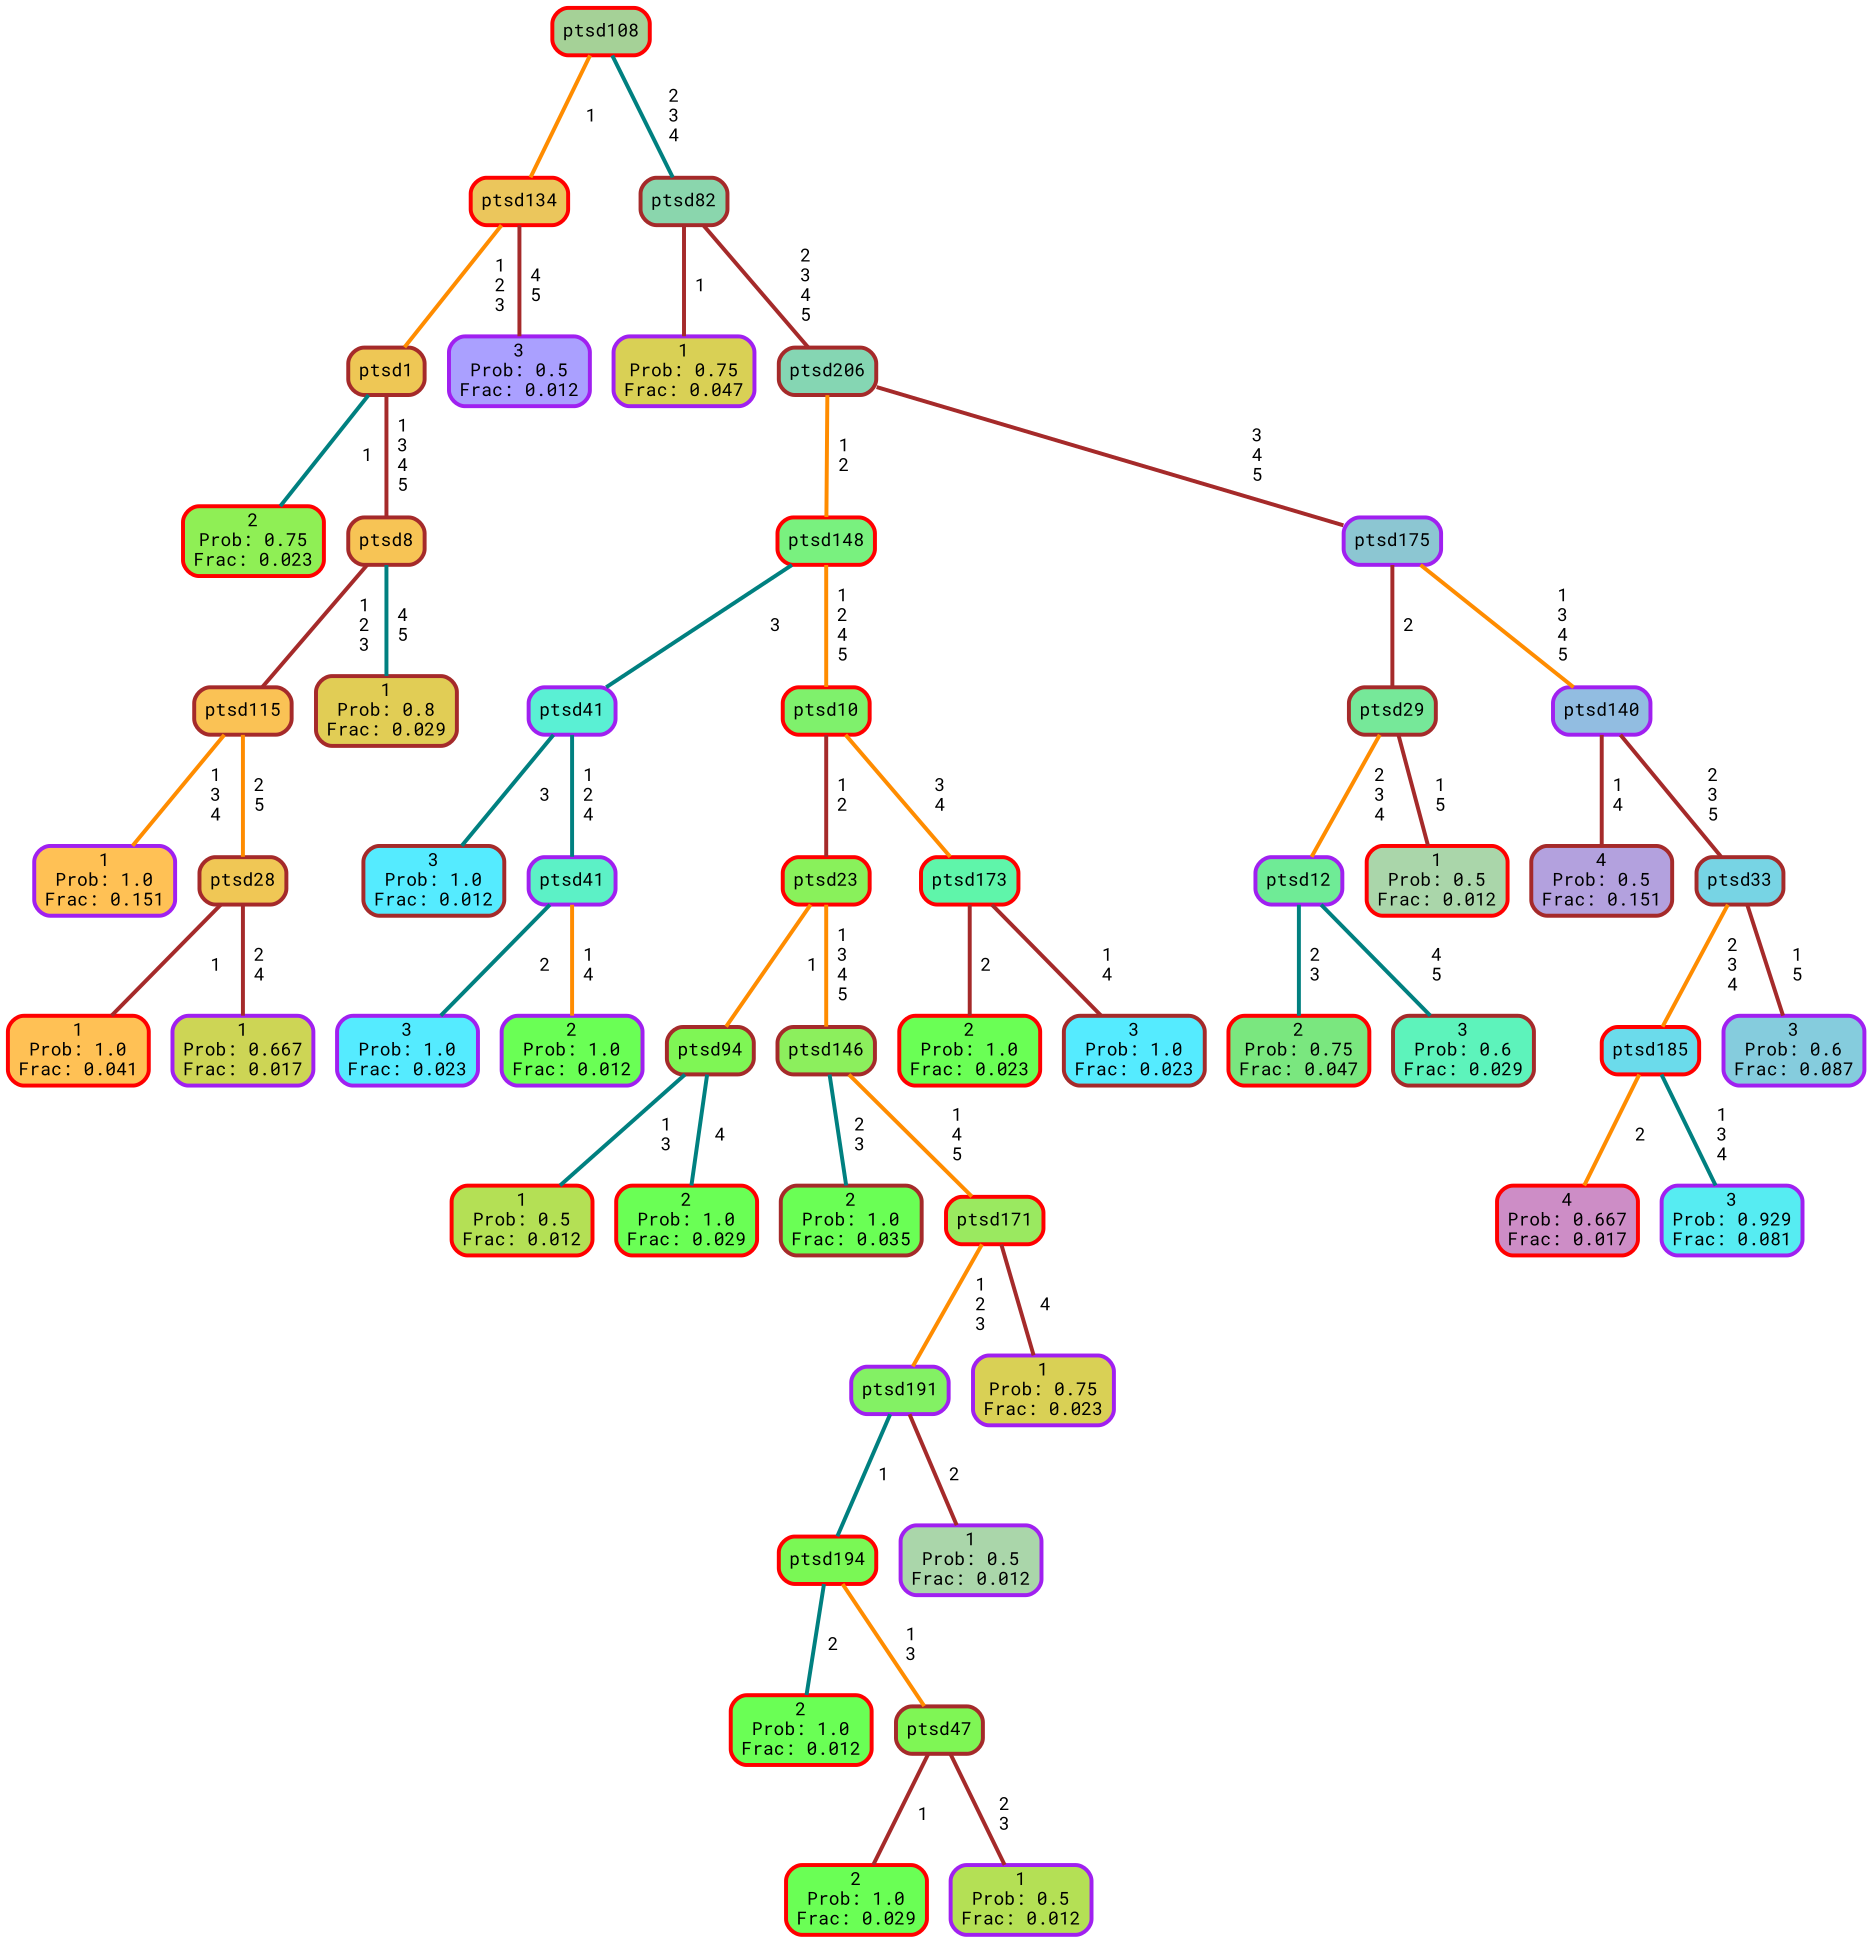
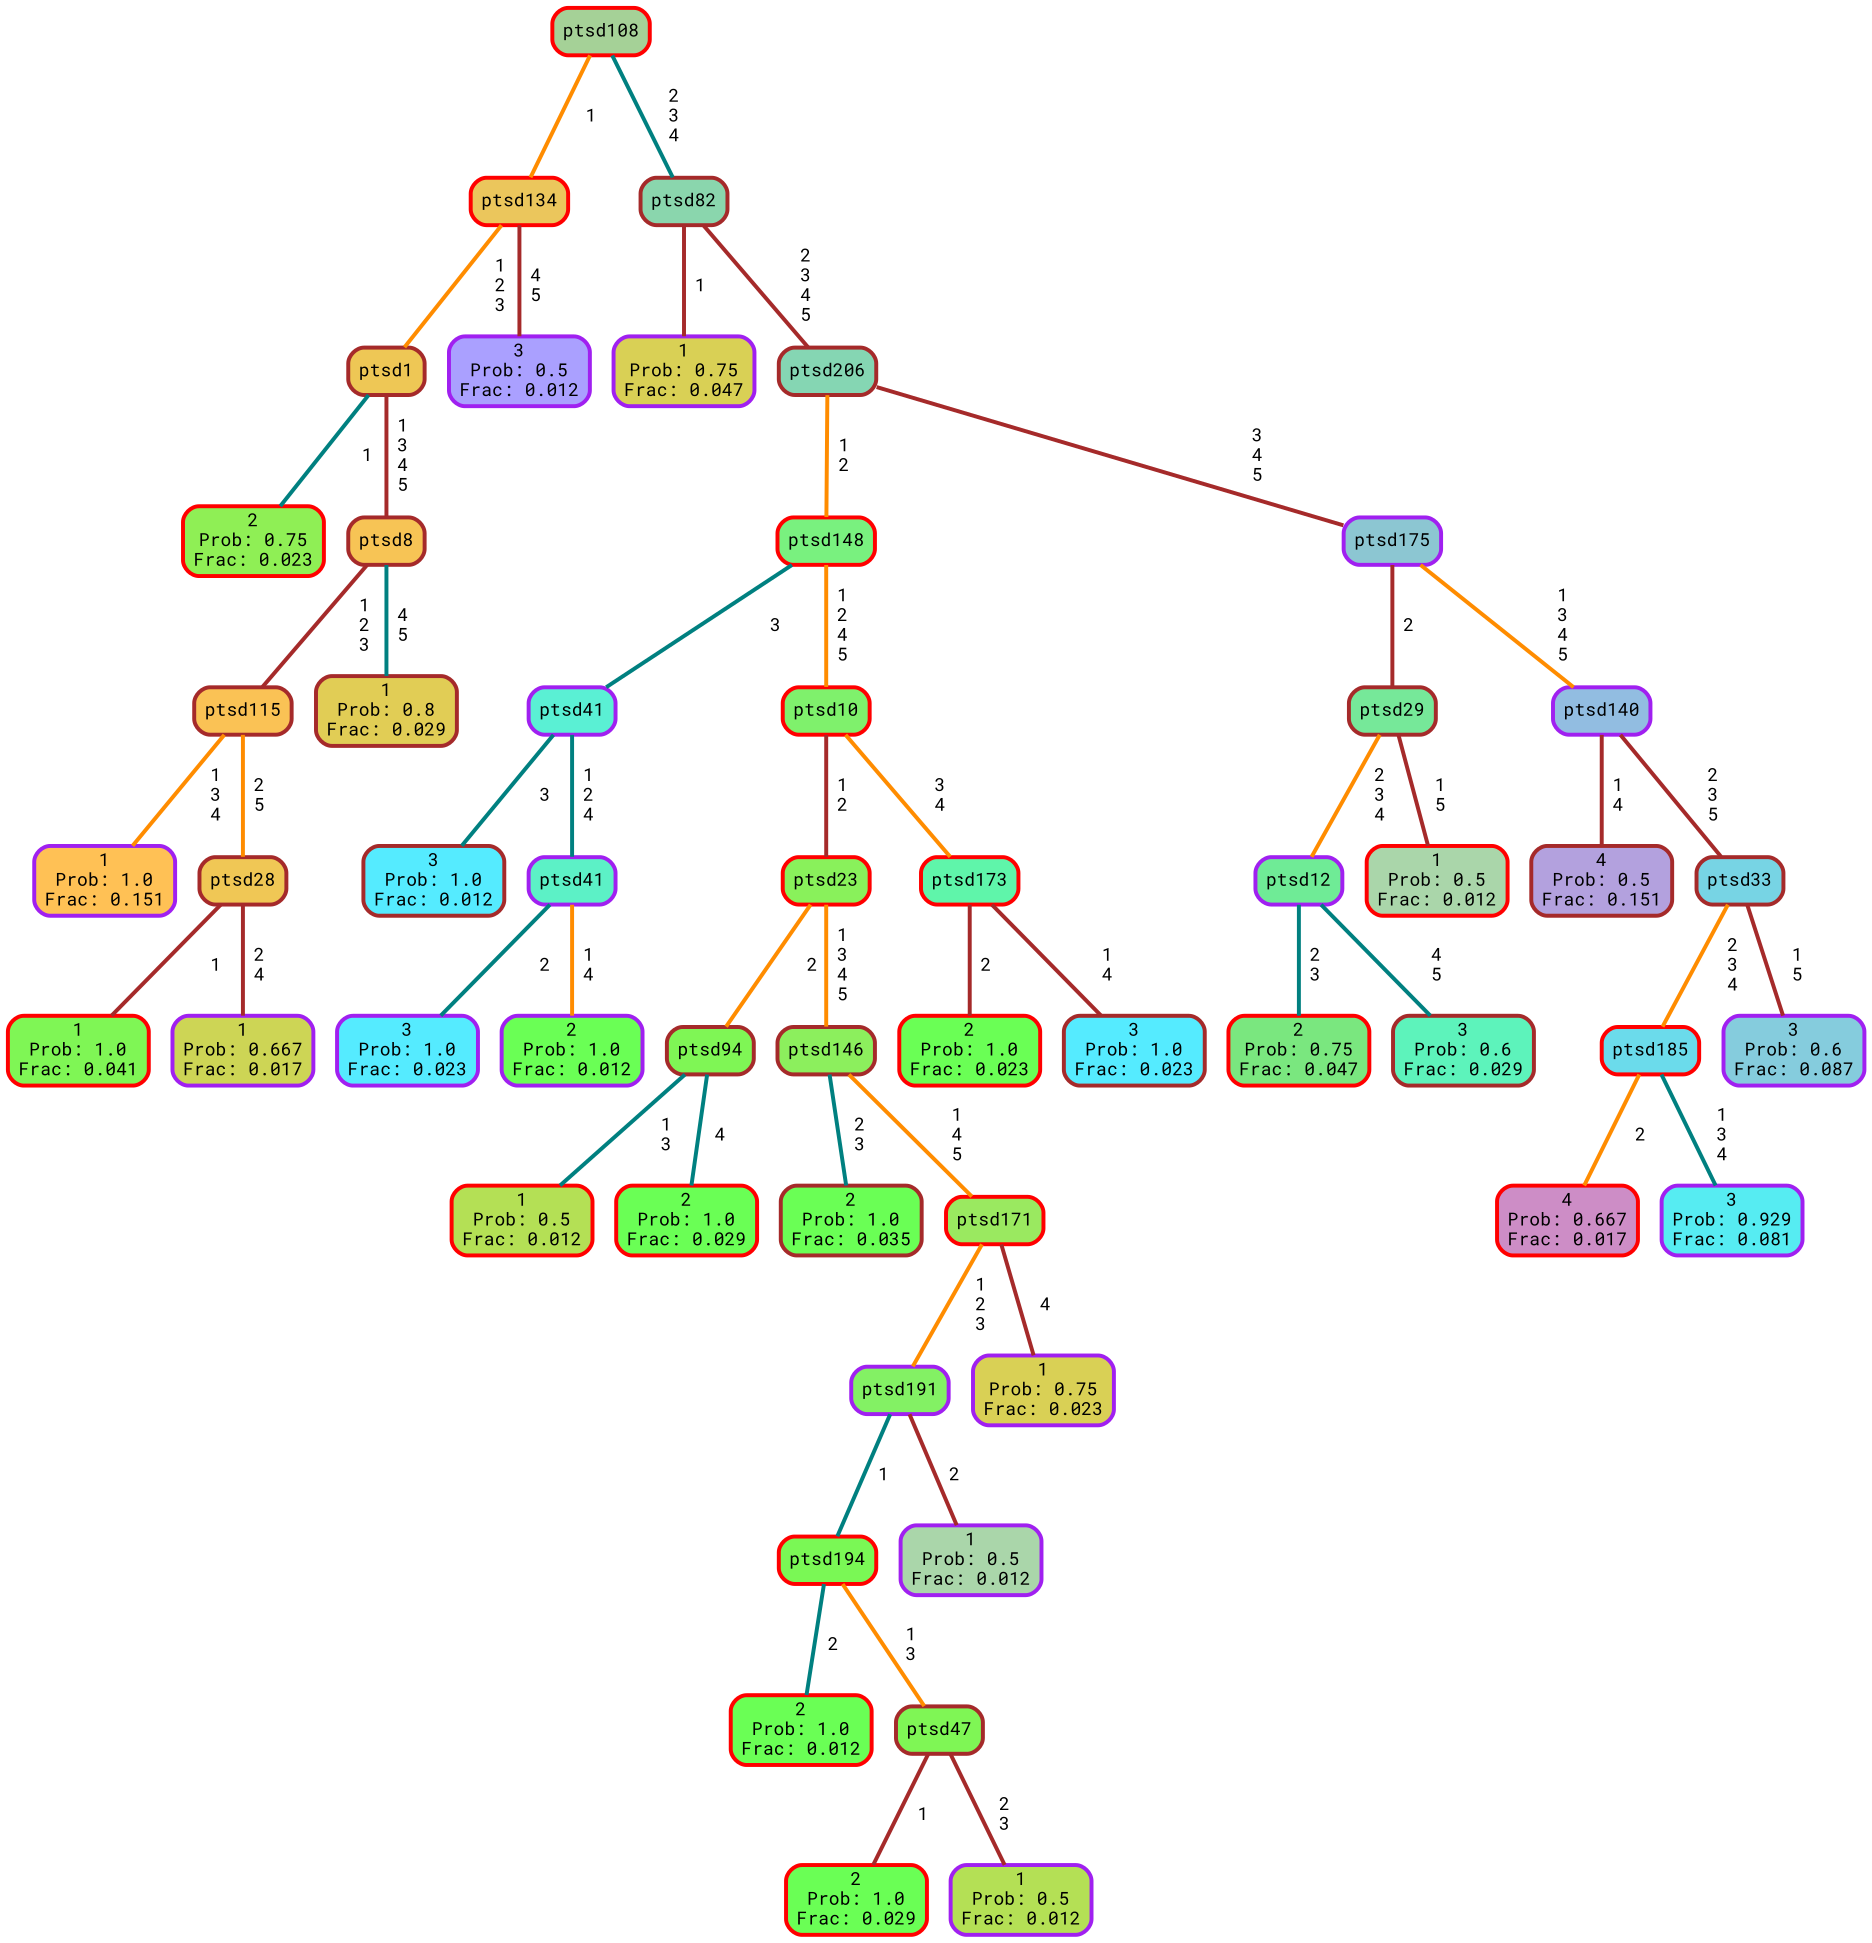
(807, 966) -> (807, 966)
(78, 1051) -> (78, 1051)
